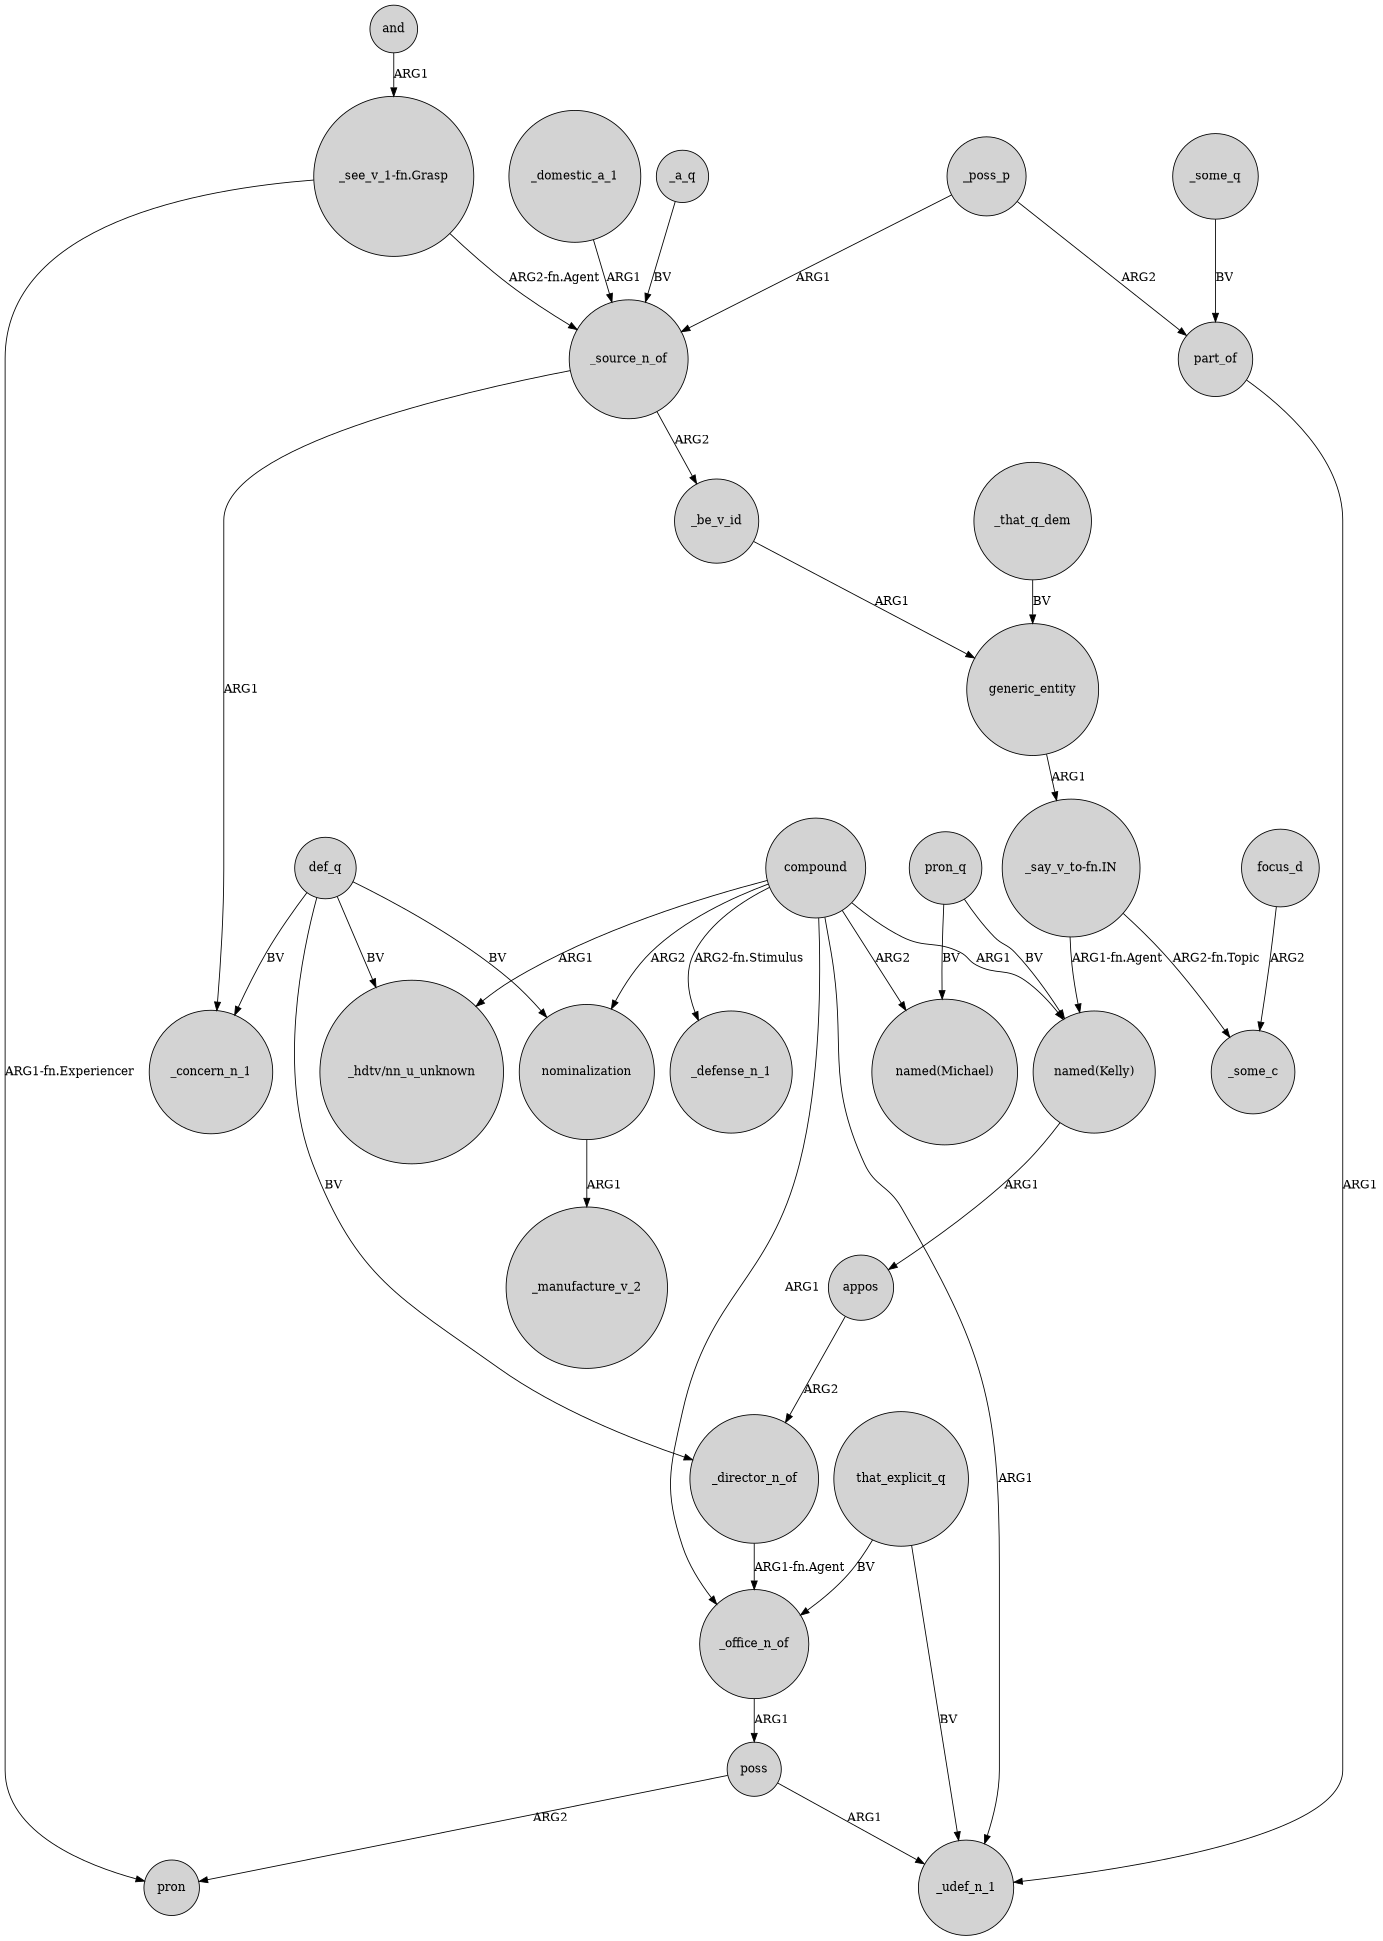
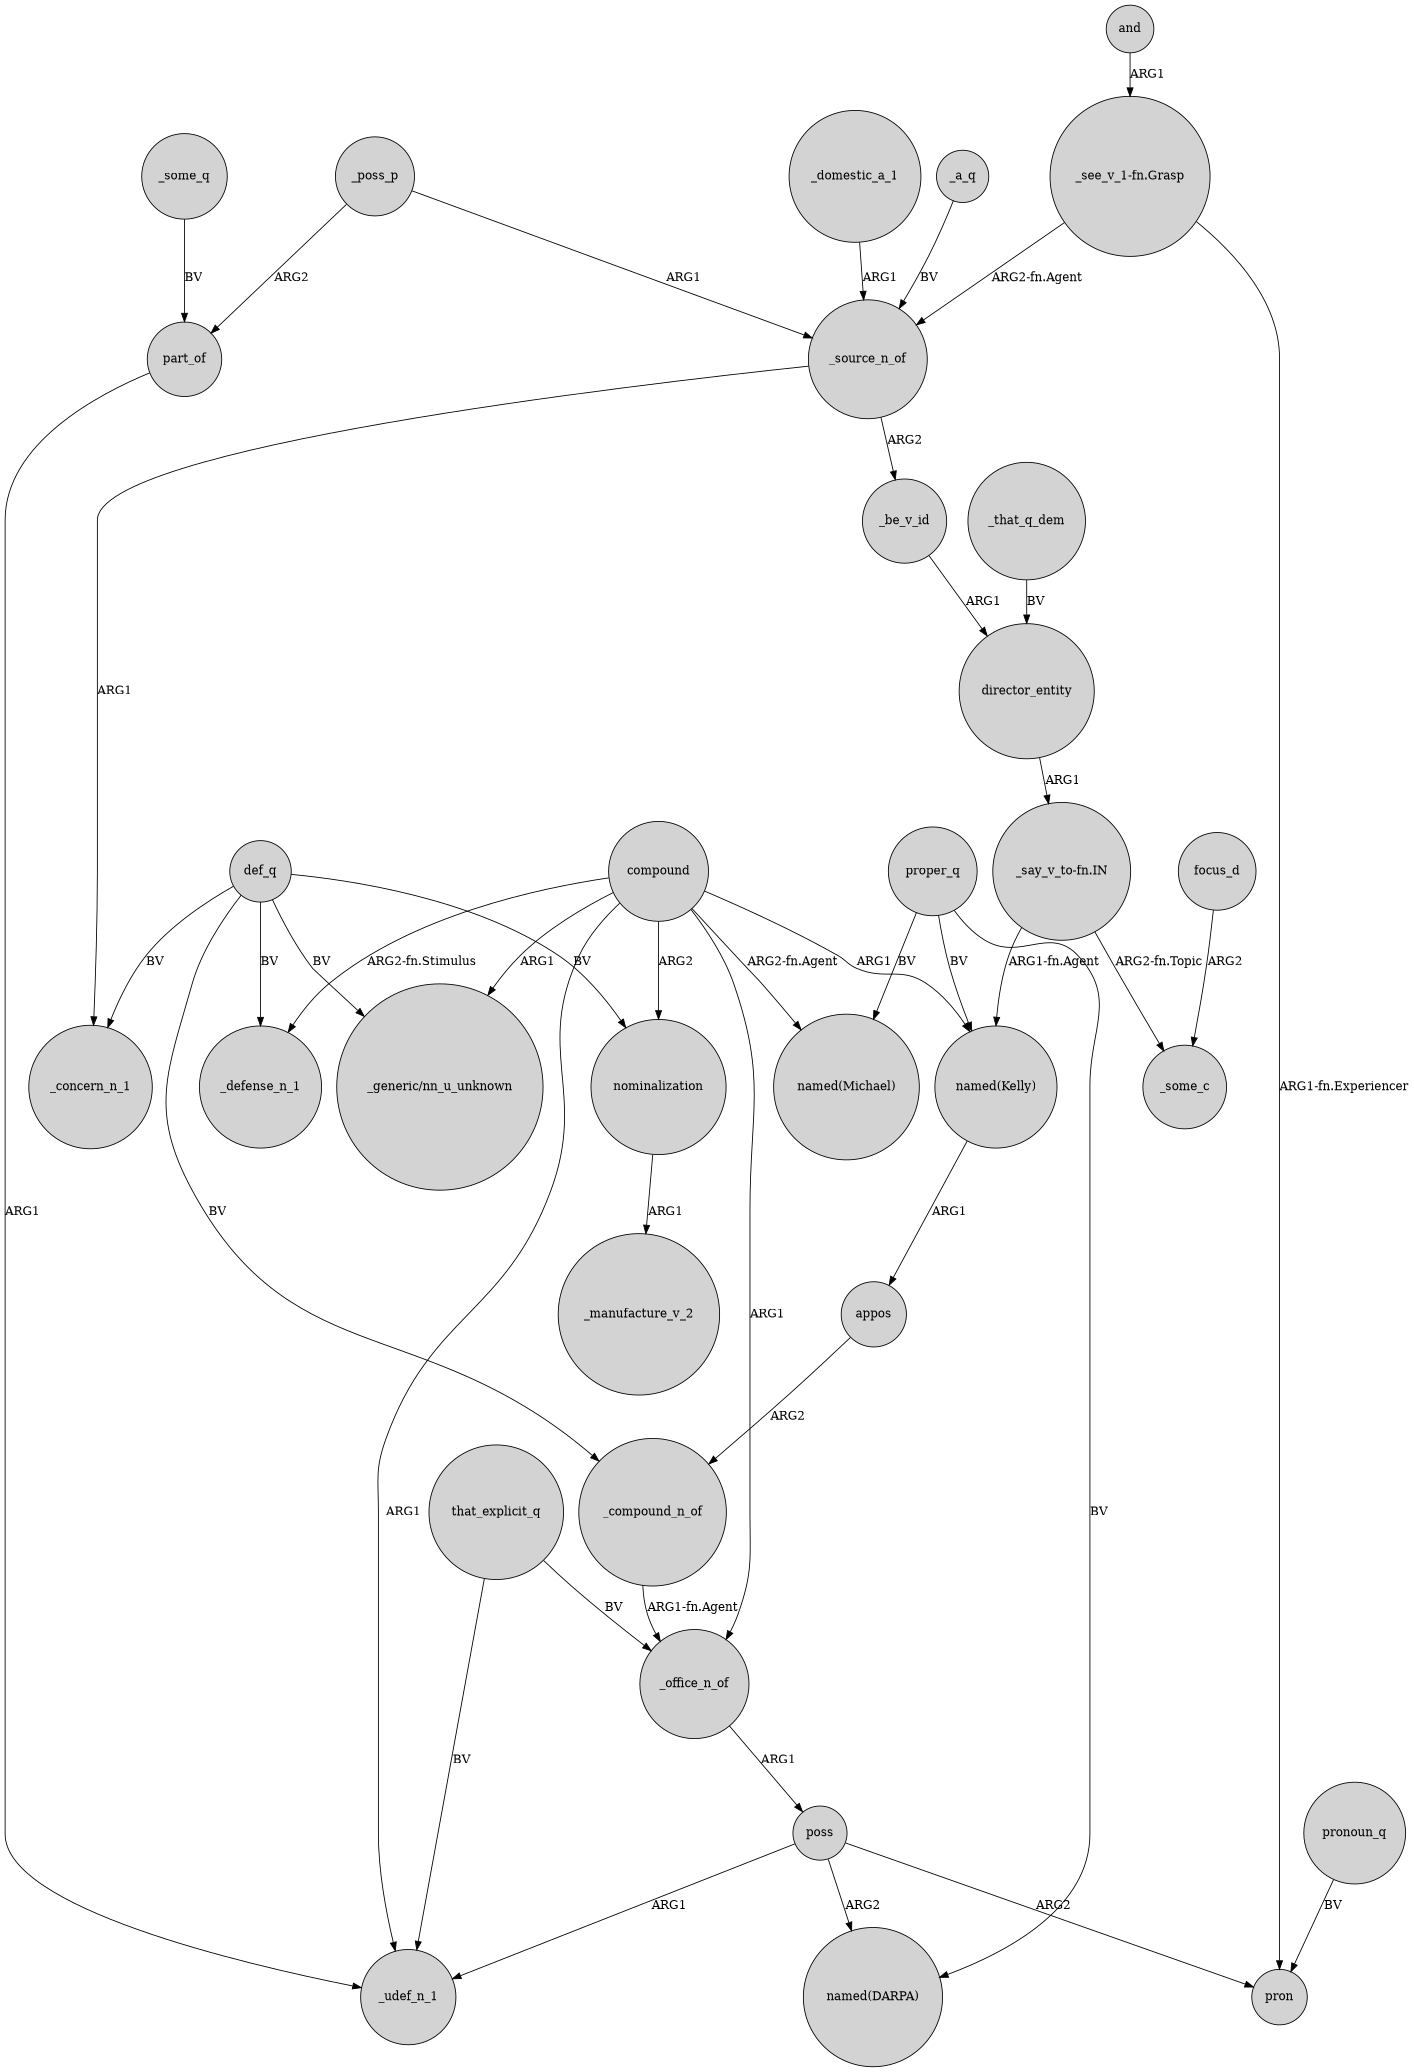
(1033, 689) -> (1027, 691)
(946, 868) -> (933, 871)
(893, 959) -> (793, 962)
none -> (261, 960)
(412, 1072) -> (440, 1087)
(754, 1479) -> (653, 1512)
none -> (1355, 1833)
none -> (873, 1997)
